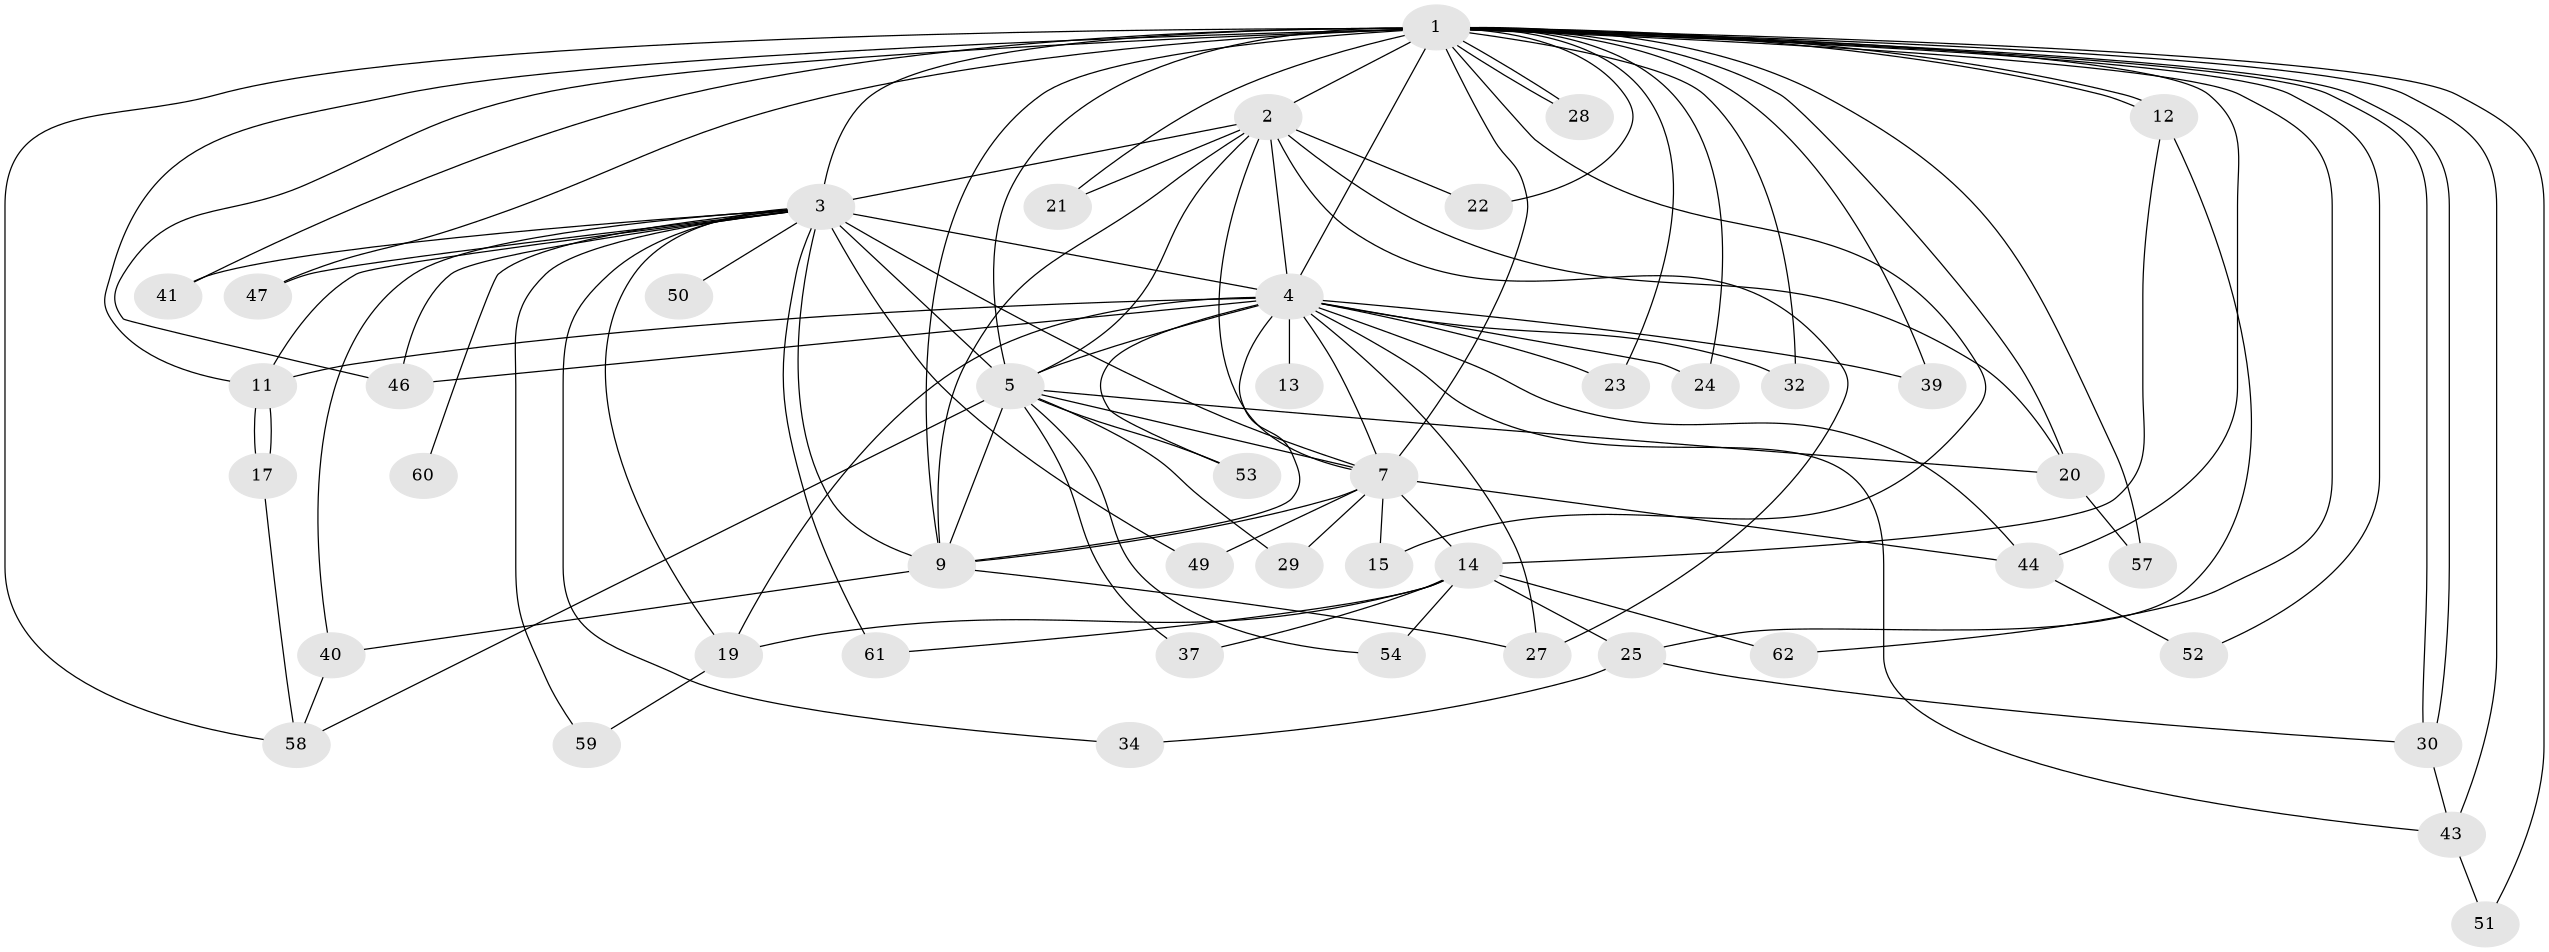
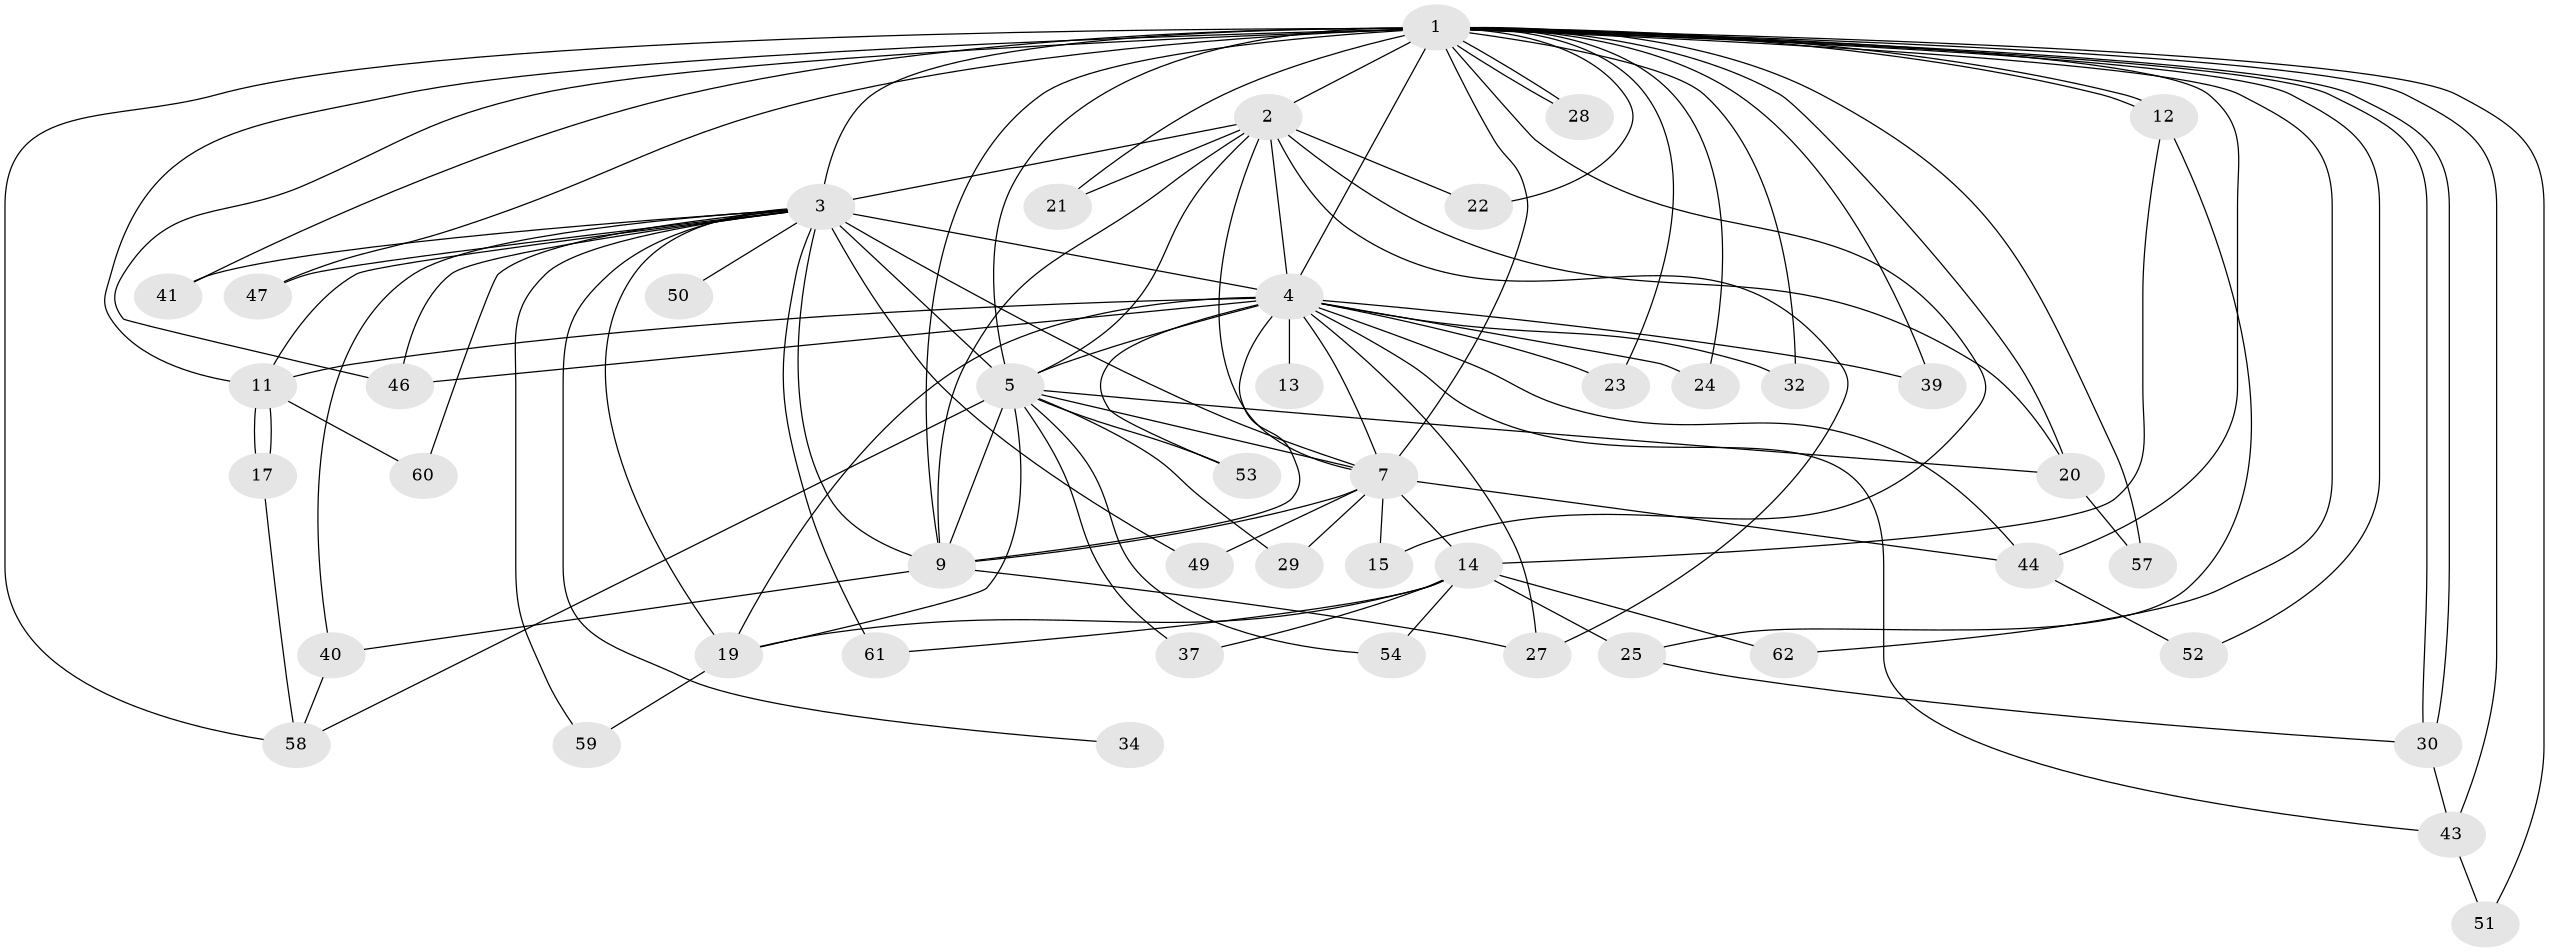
none -> (343, 431)
none -> (965, 596)
(1387, 718) -> none
